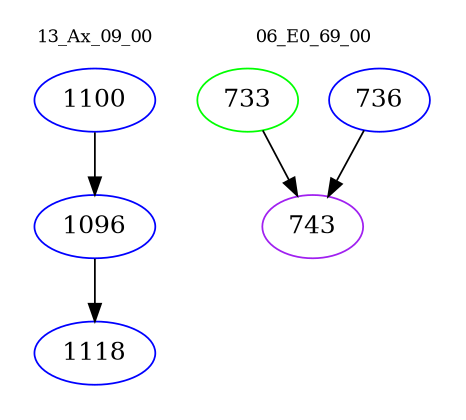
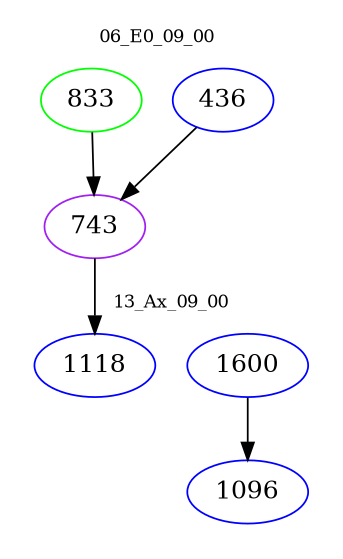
(314, 38) -> (157, 38)
(95, 100) -> (248, 365)
(248, 100) -> (91, 100)
(380, 100) -> (223, 100)
(95, 281) -> (95, 297)
